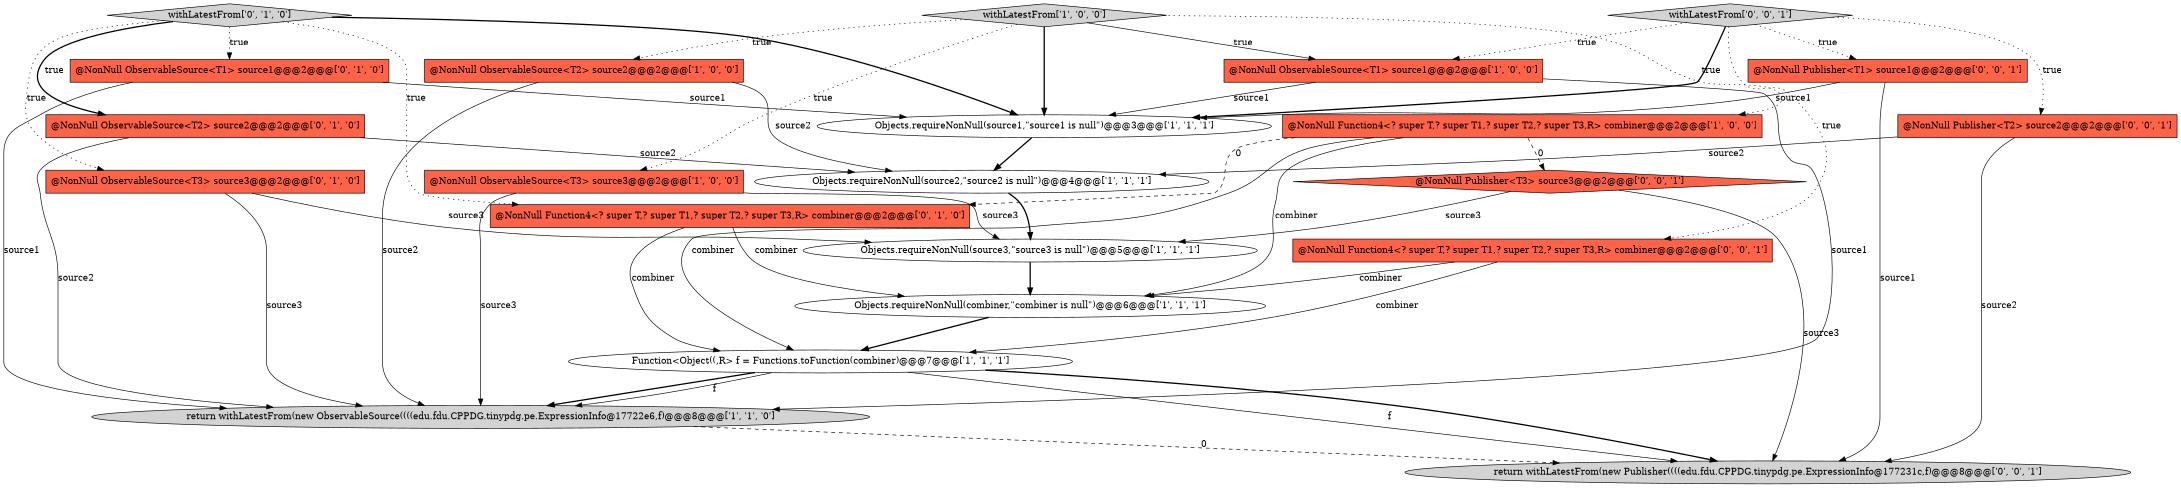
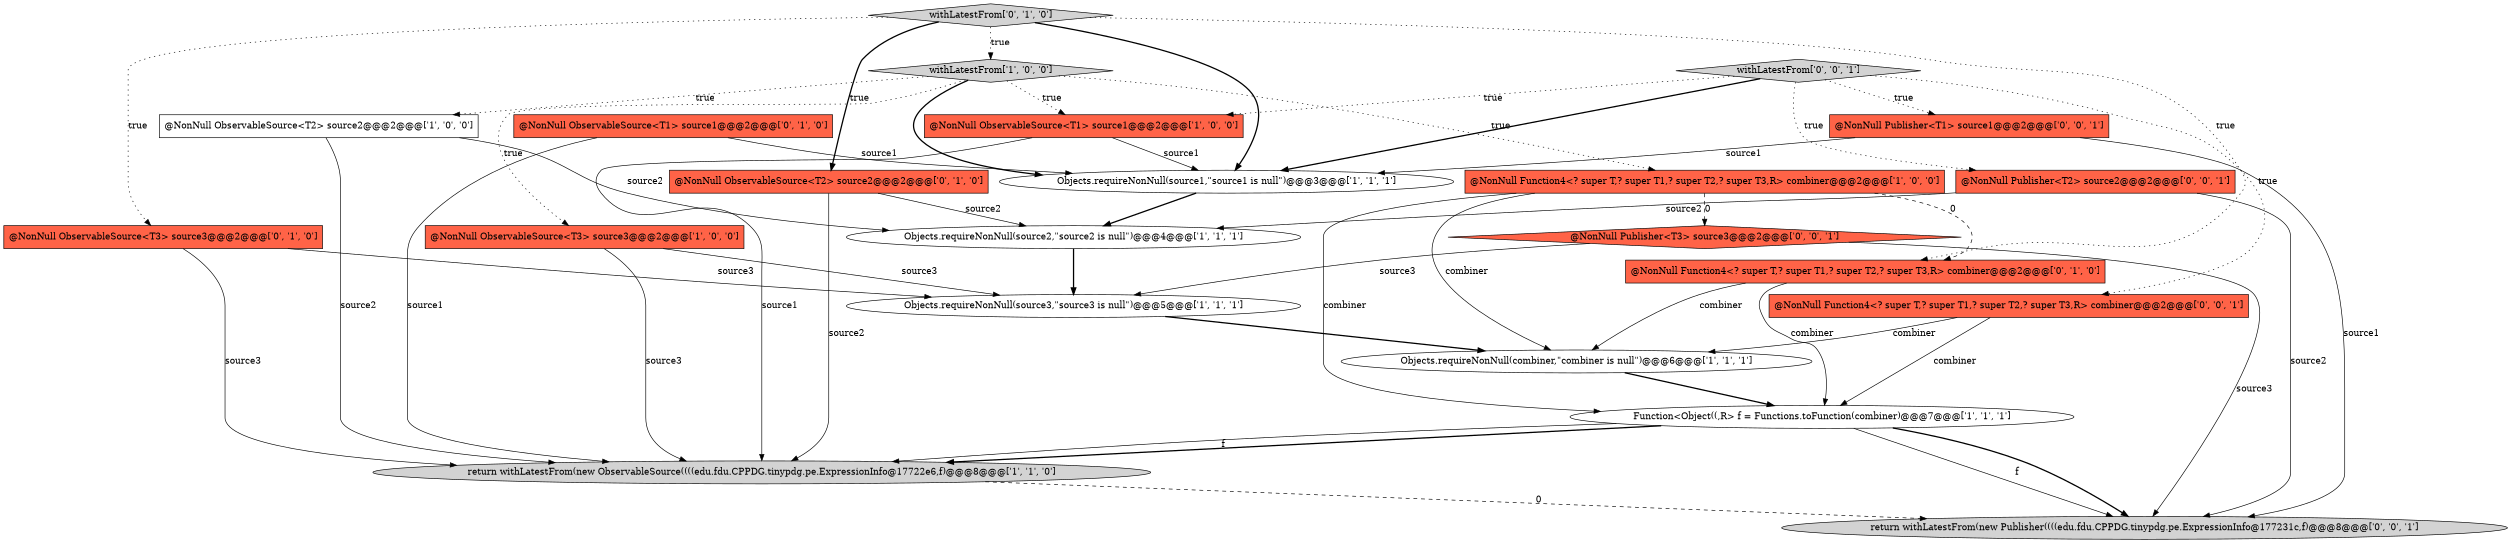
(229, 40) -> (991, 40)
(1198, 40) -> (1033, 96)
(584, 71) -> (319, 126)
